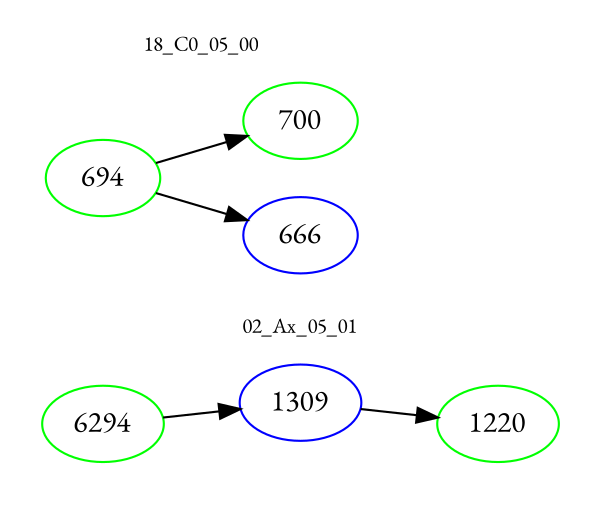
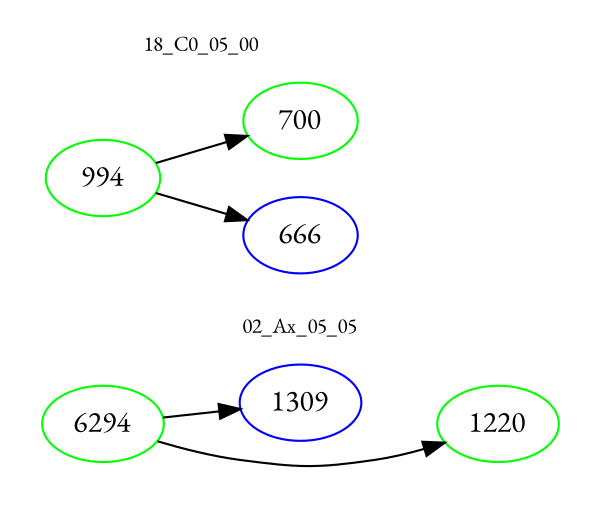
(103, 178) -> (103, 178)
(301, 327) -> (301, 327)
(389, 412) -> (291, 465)
